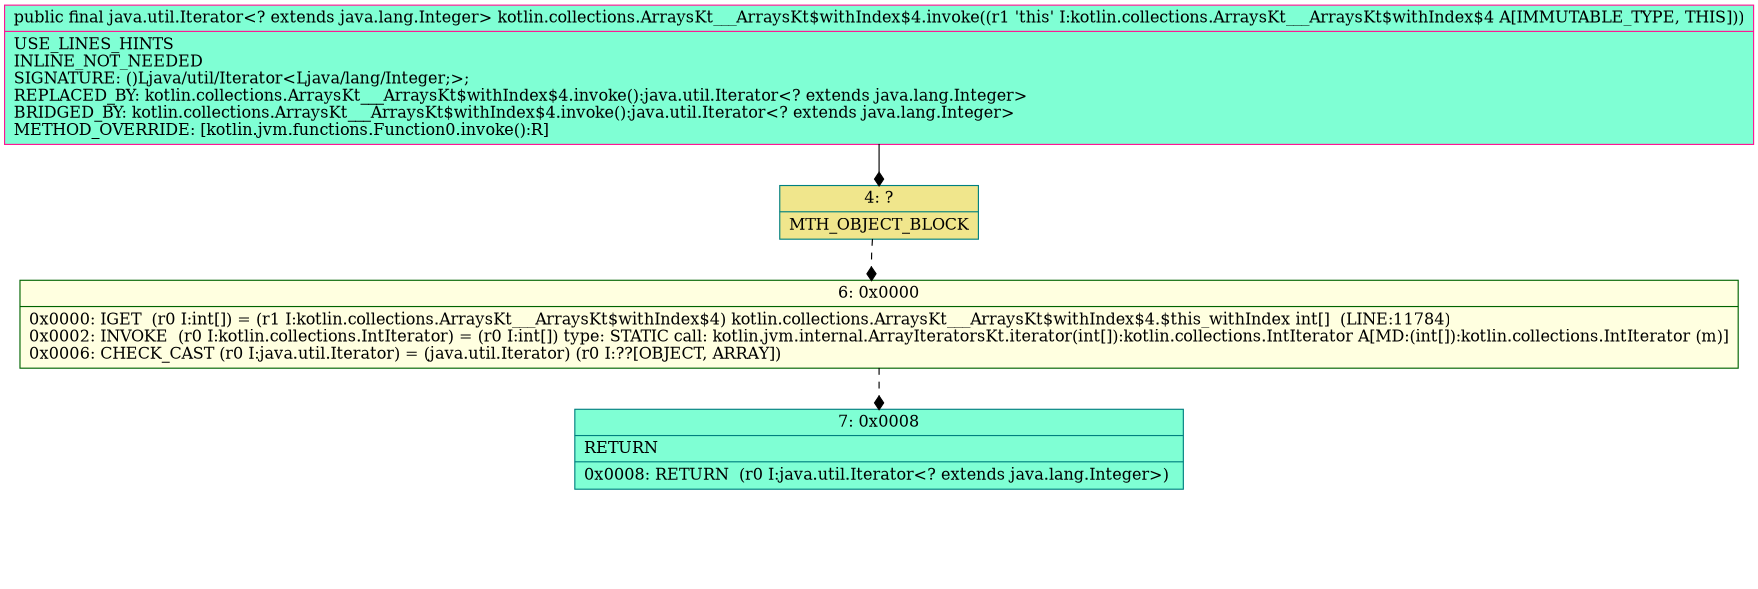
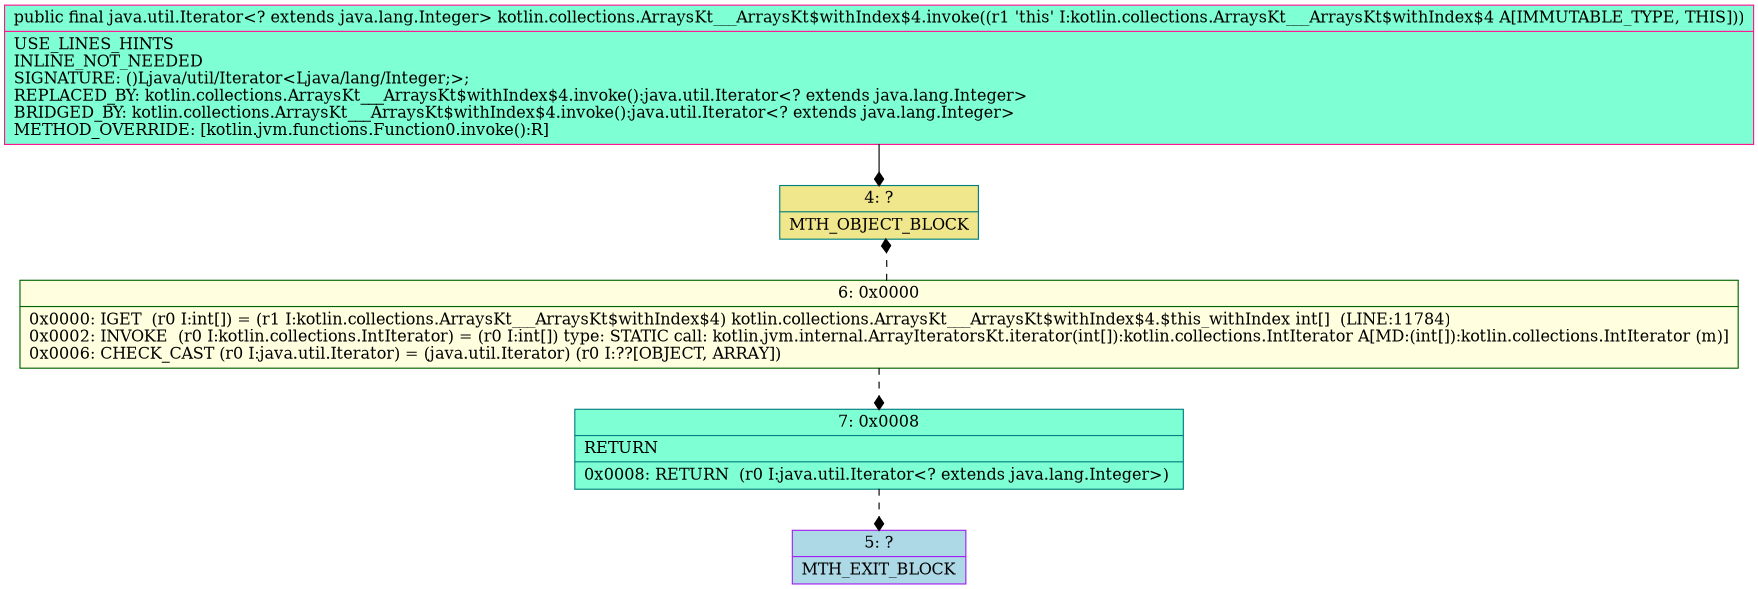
(872, 253) -> (887, 267)
none -> (879, 557)
